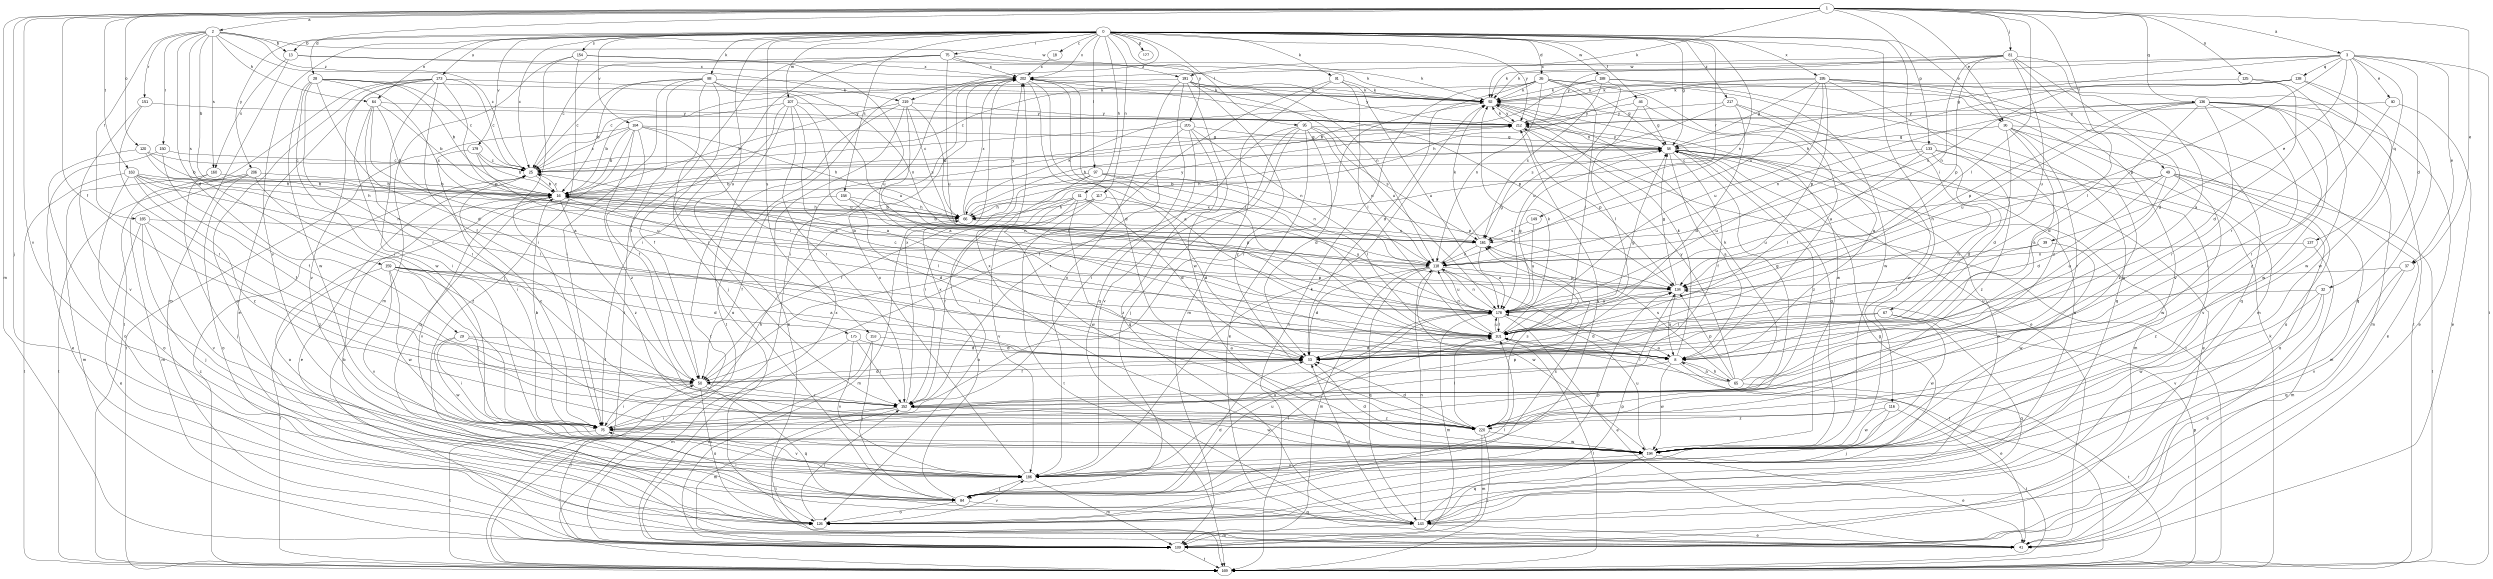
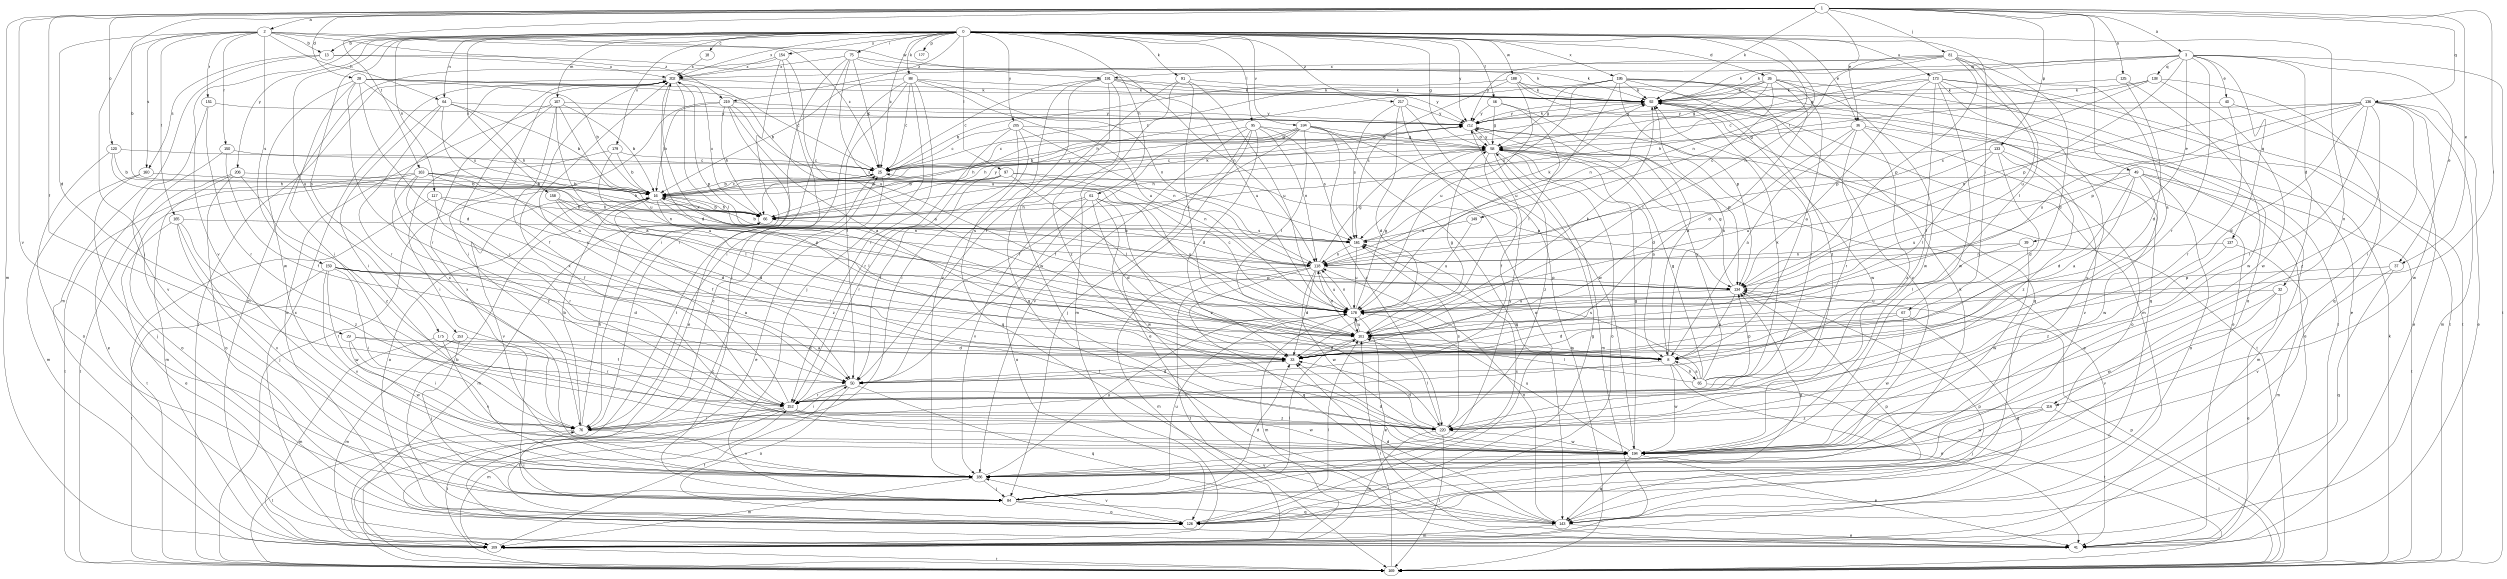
(1548, 396) -> (2317, 291)
(1095, 401) -> (1558, 479)
